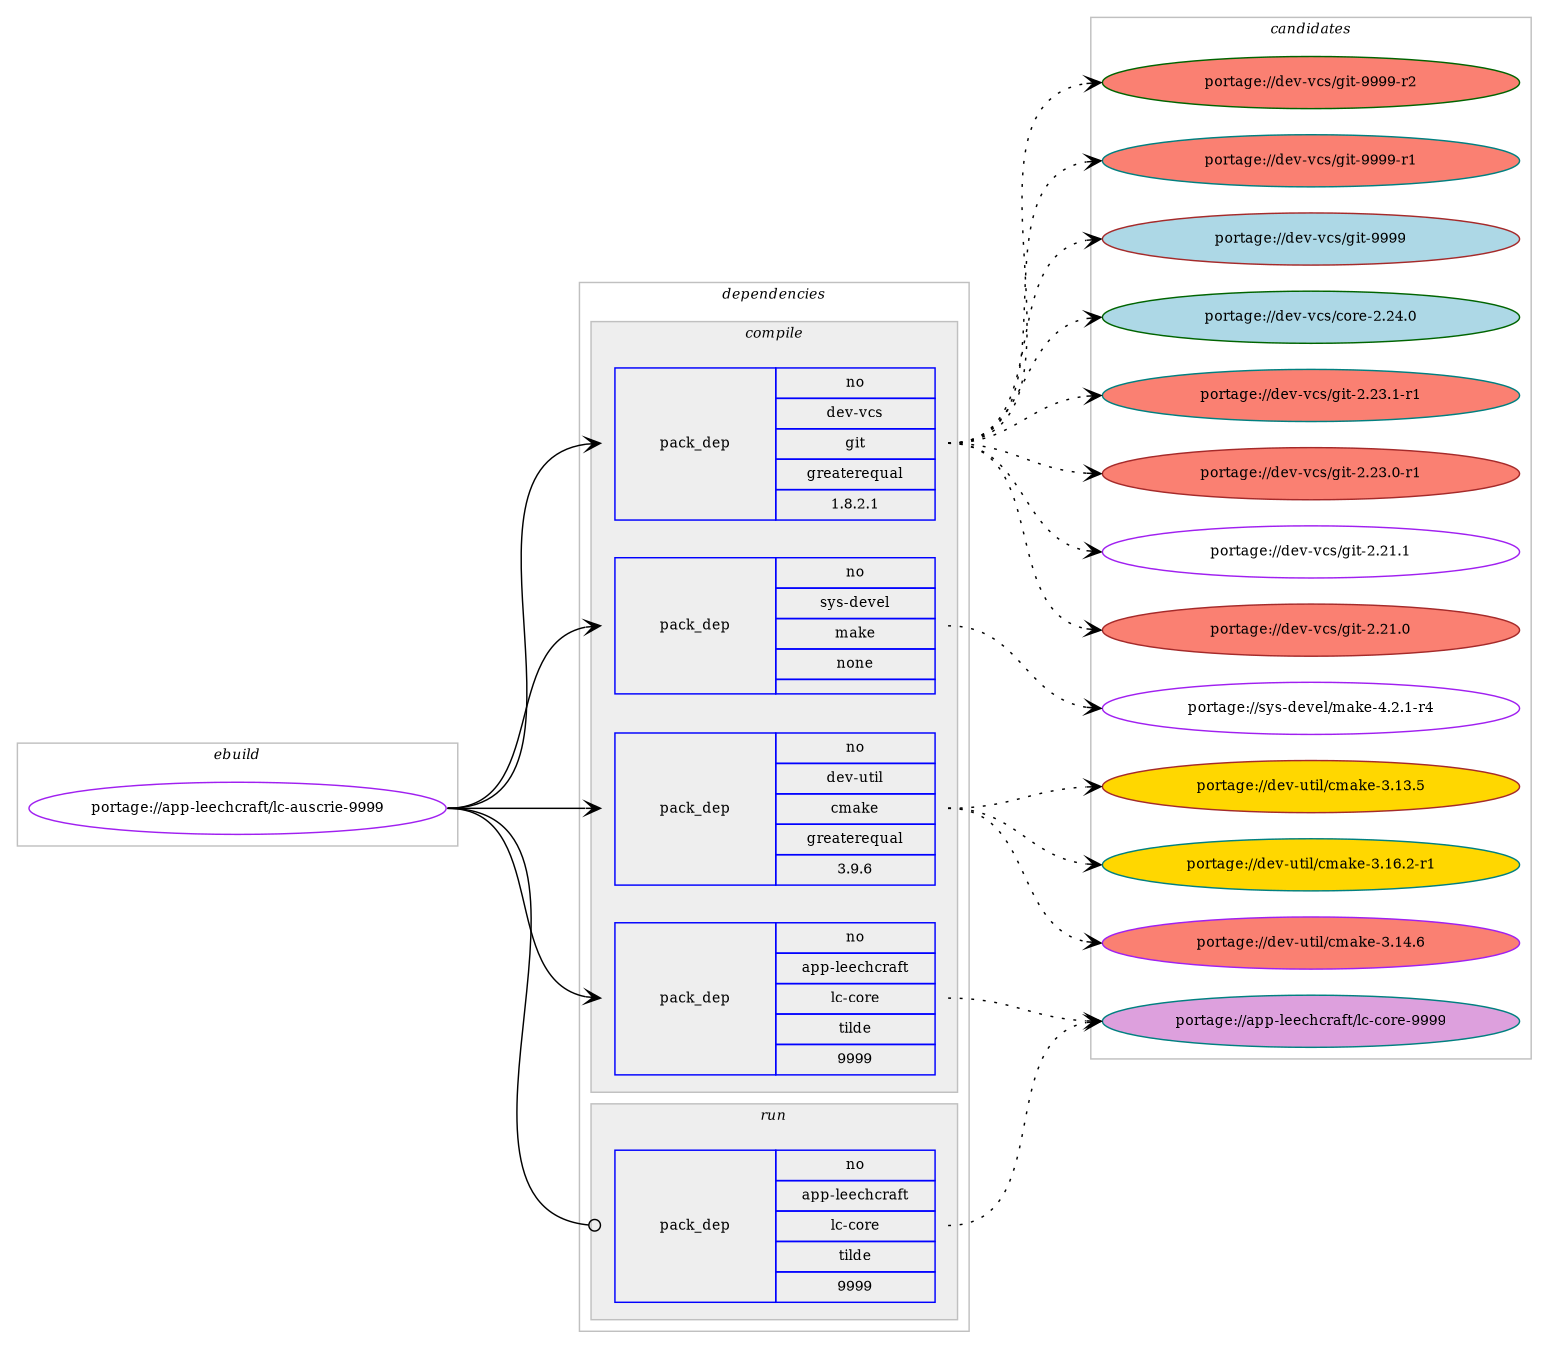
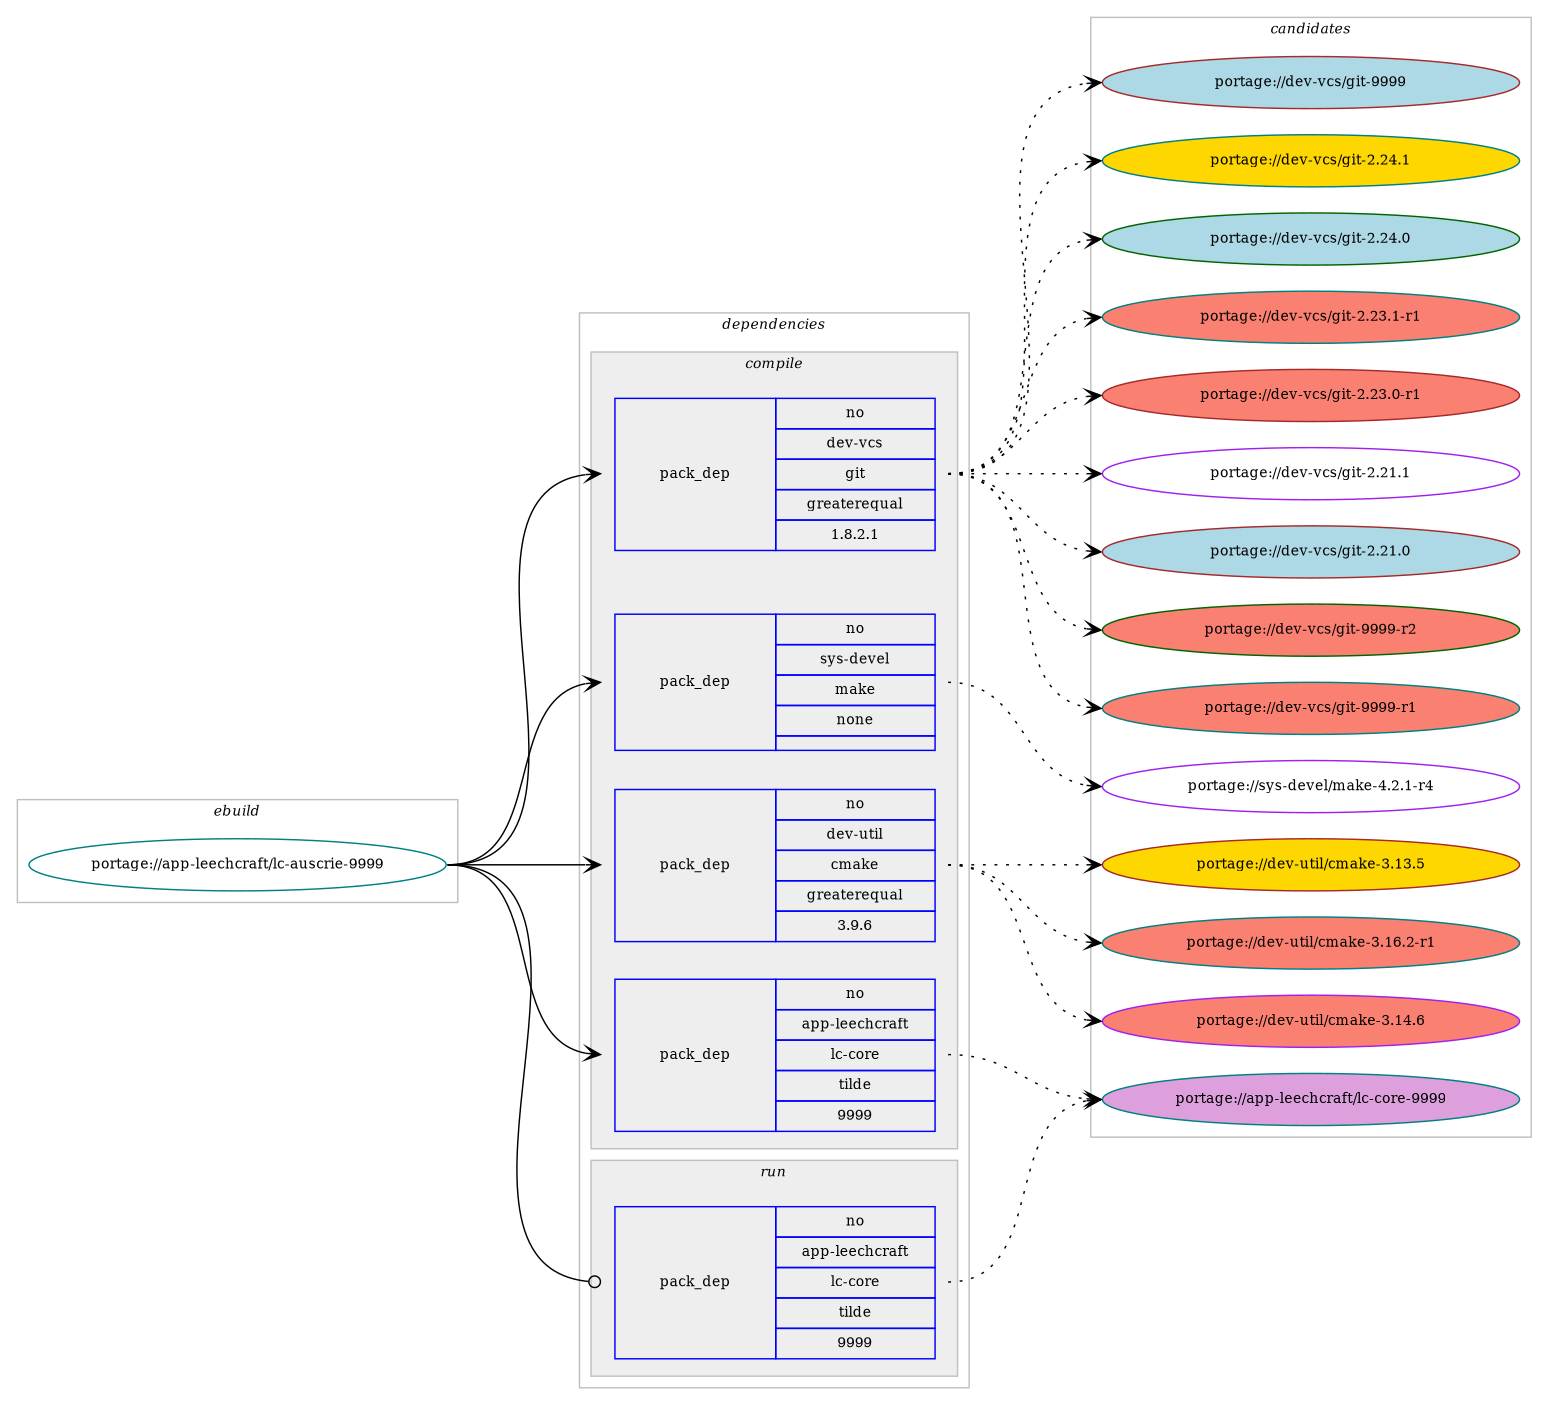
none -> (1311, 161)
(1311, 317) -> (1311, 239)
(1311, 630) -> (1311, 552)
(238, 808) -> (238, 865)
(1311, 865) -> (1311, 943)
